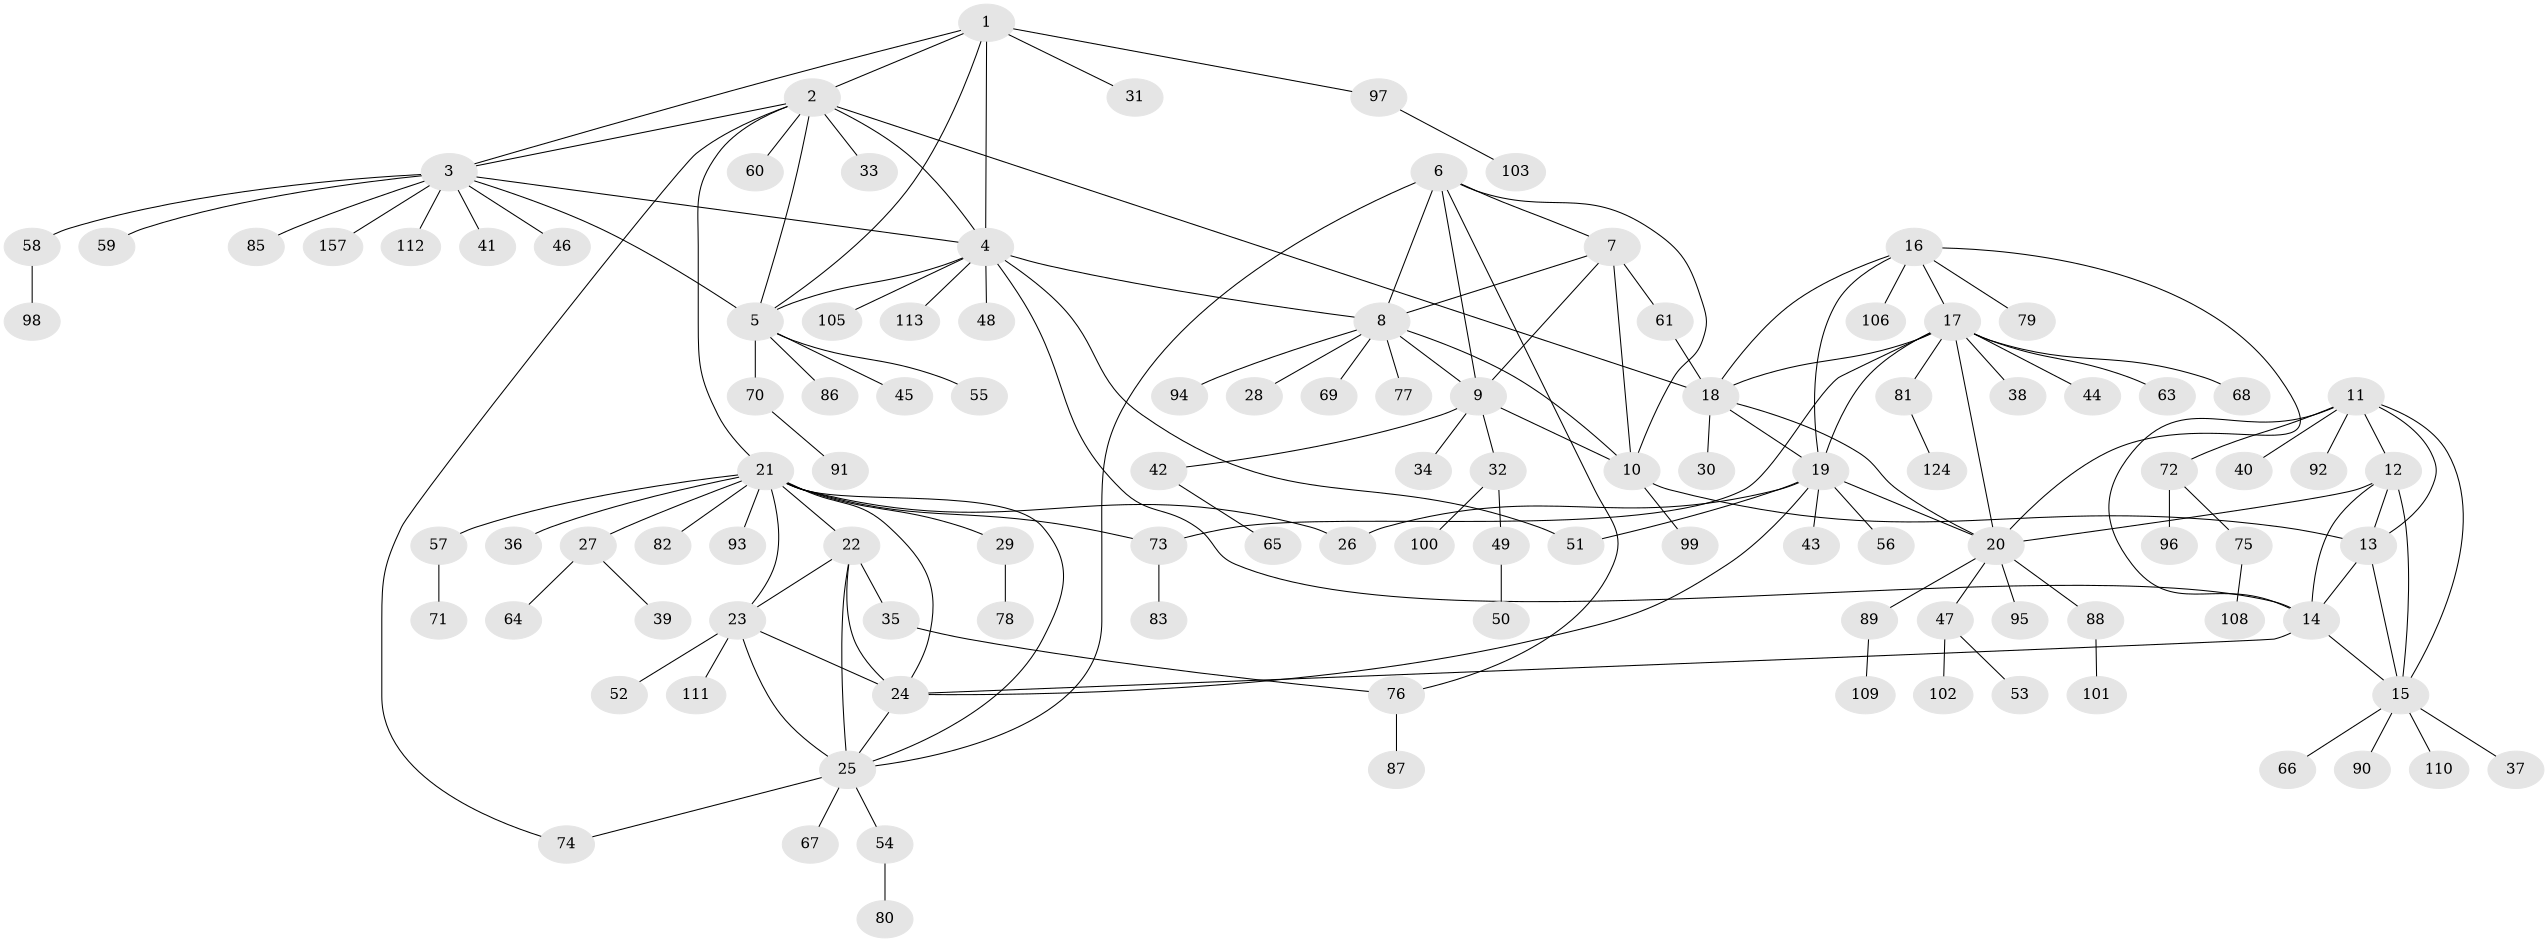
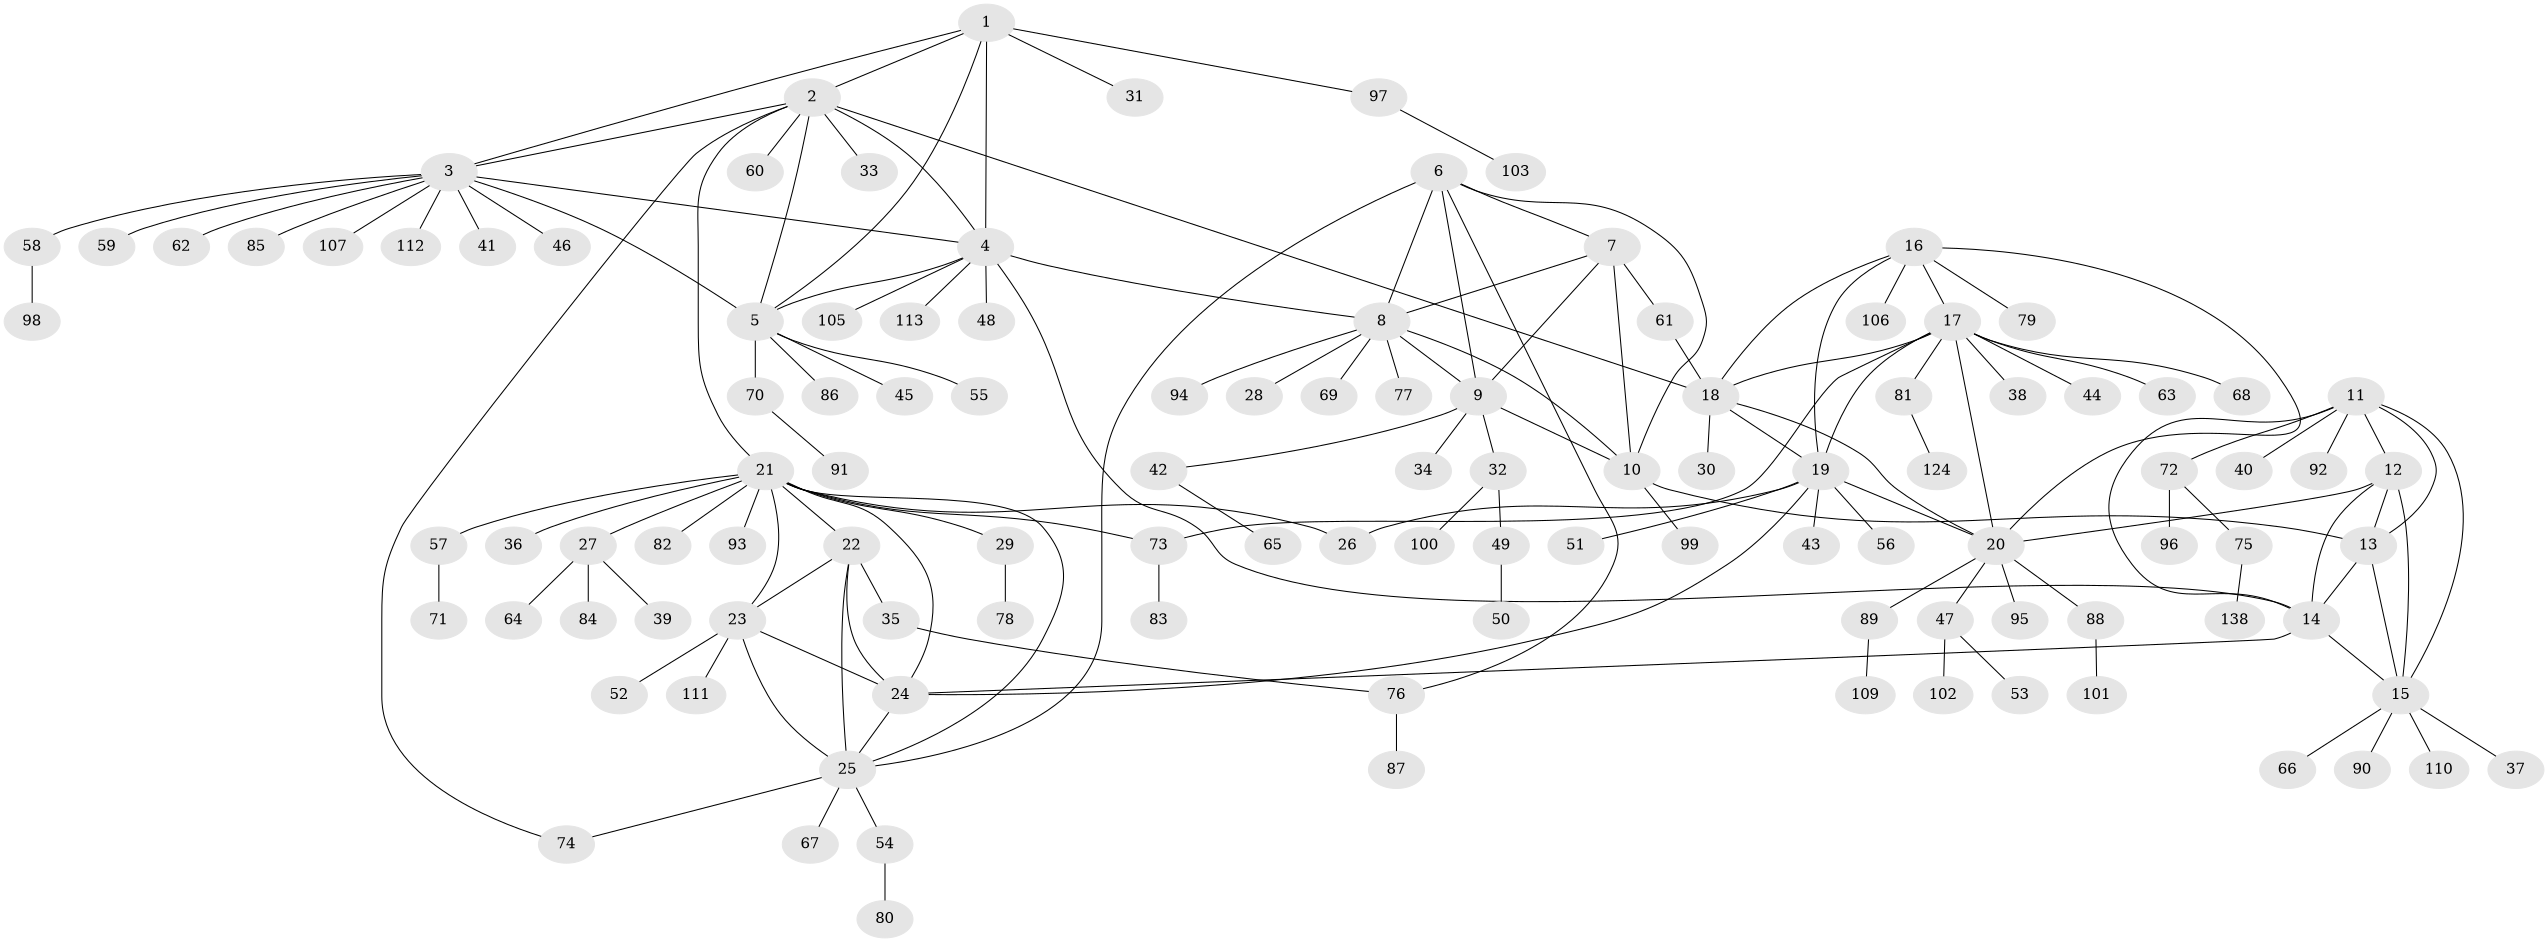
none -> (182, 247)
(333, 247) -> (333, 247)
(1241, 467) -> none
none -> (588, 620)
(2235, 620) -> (2235, 620)
